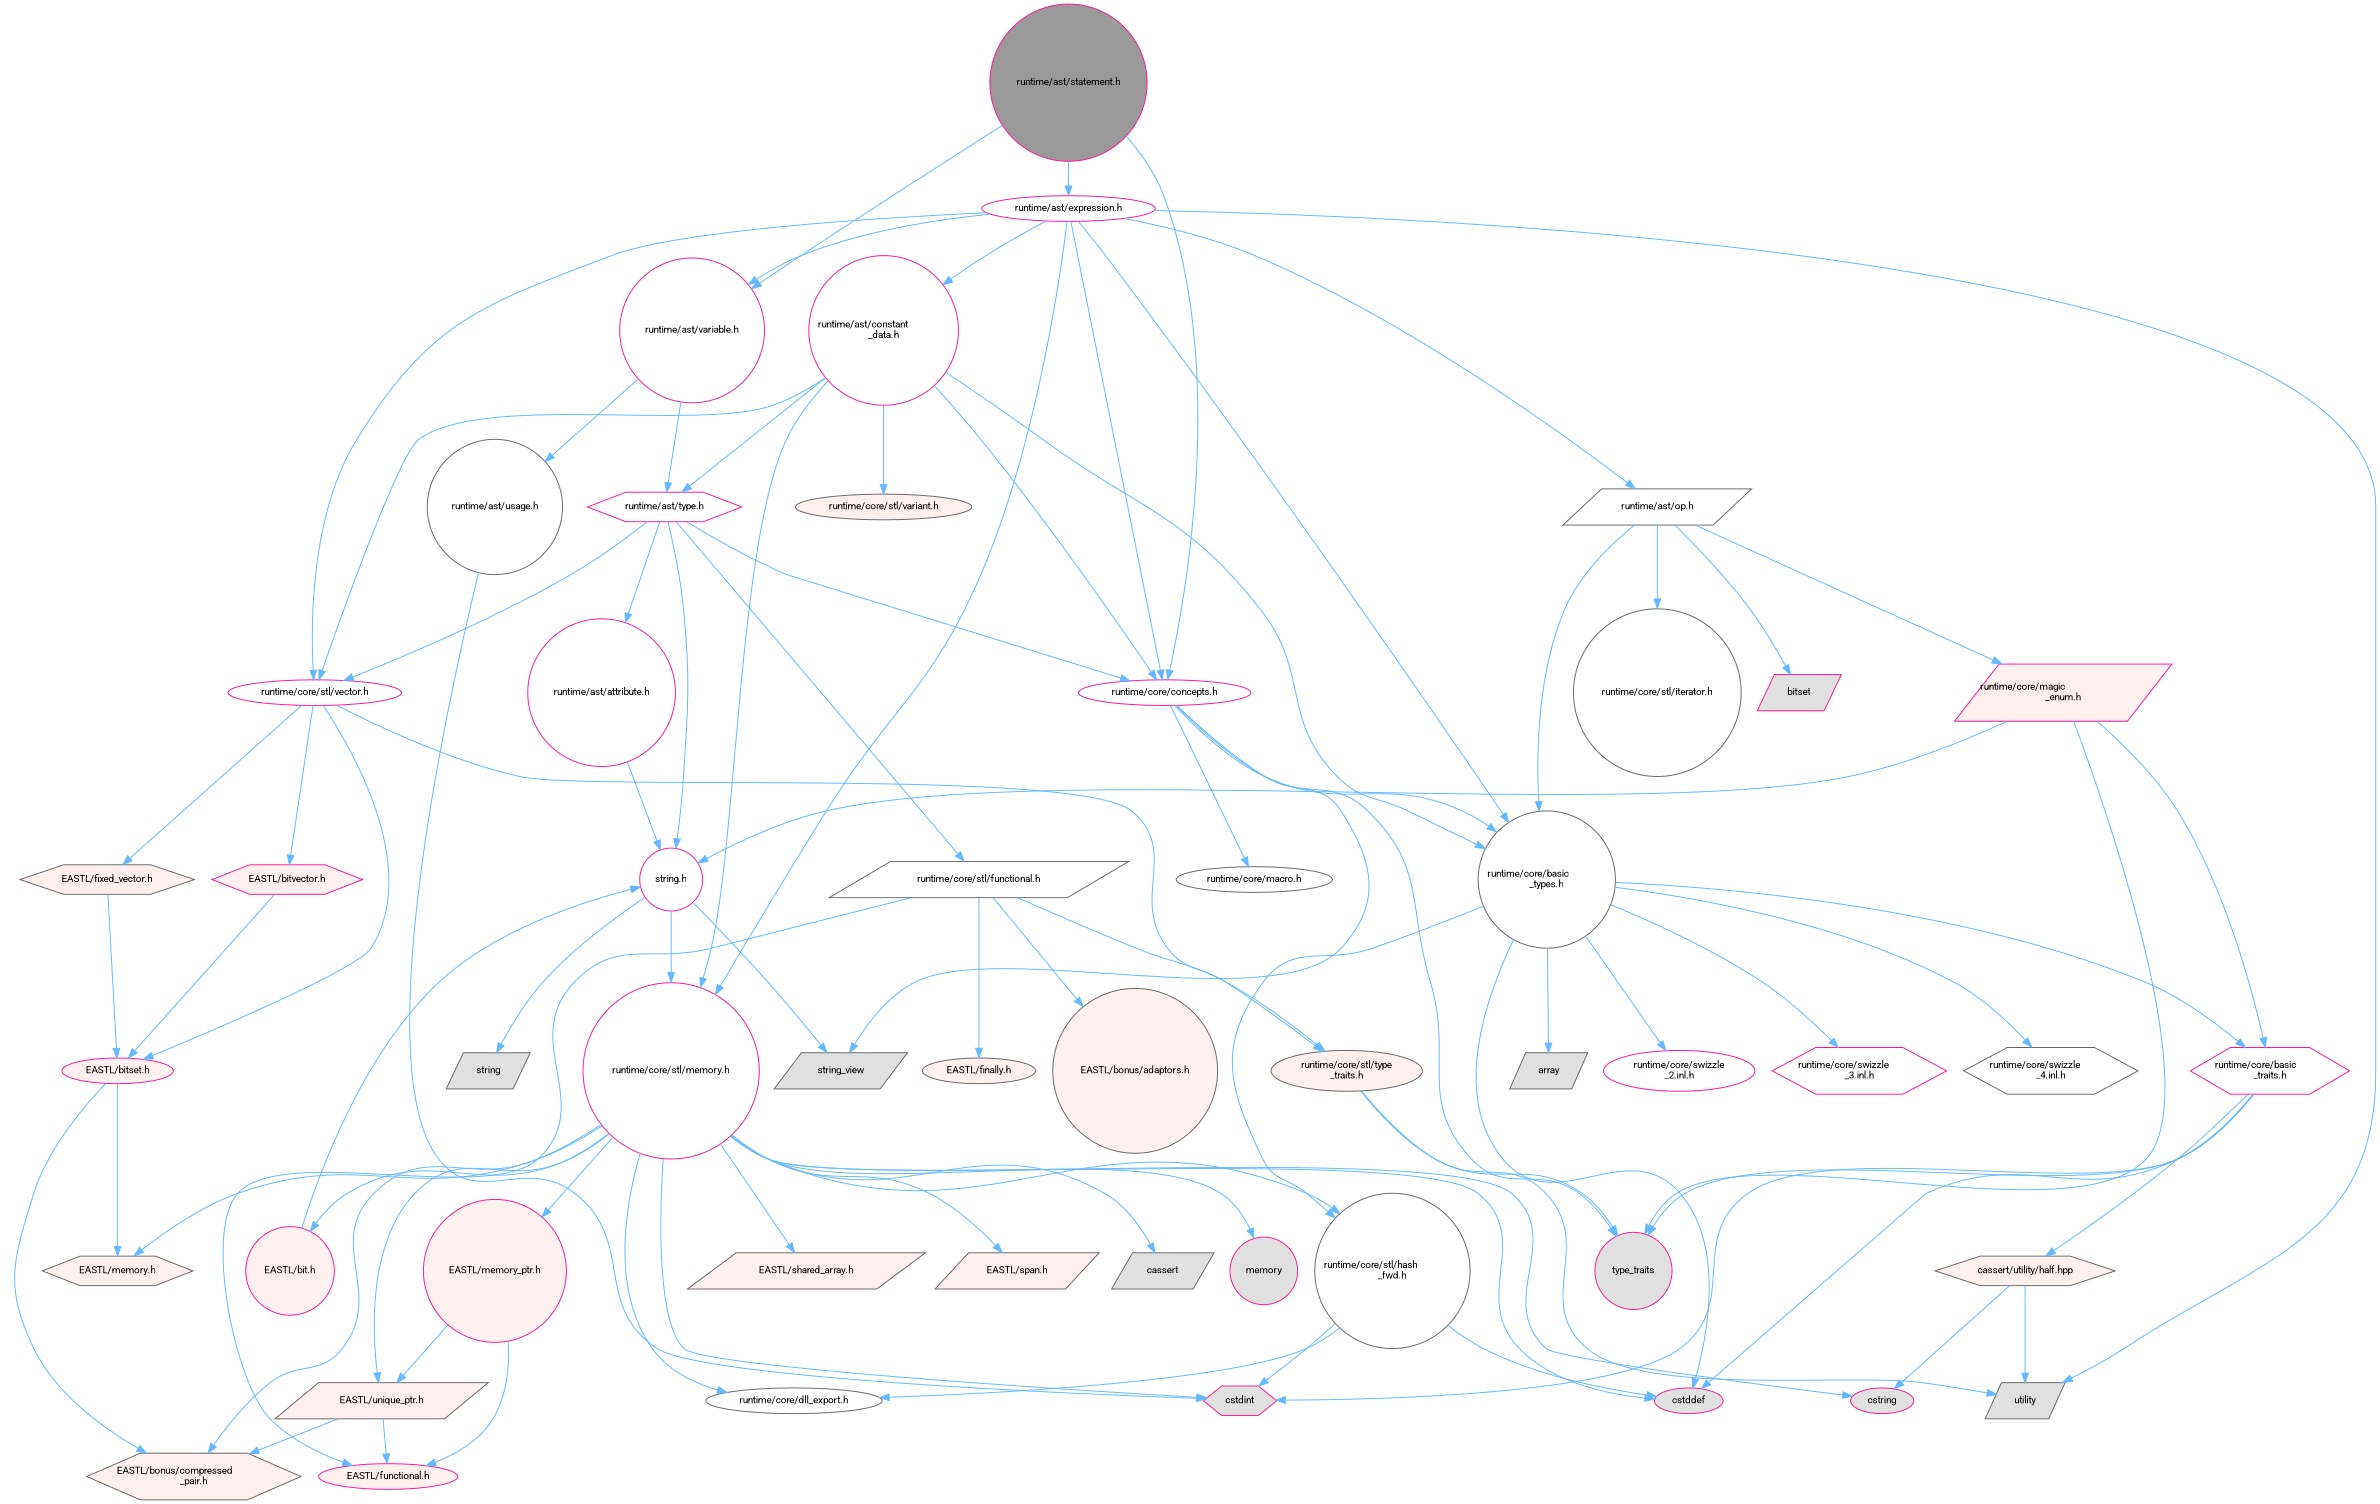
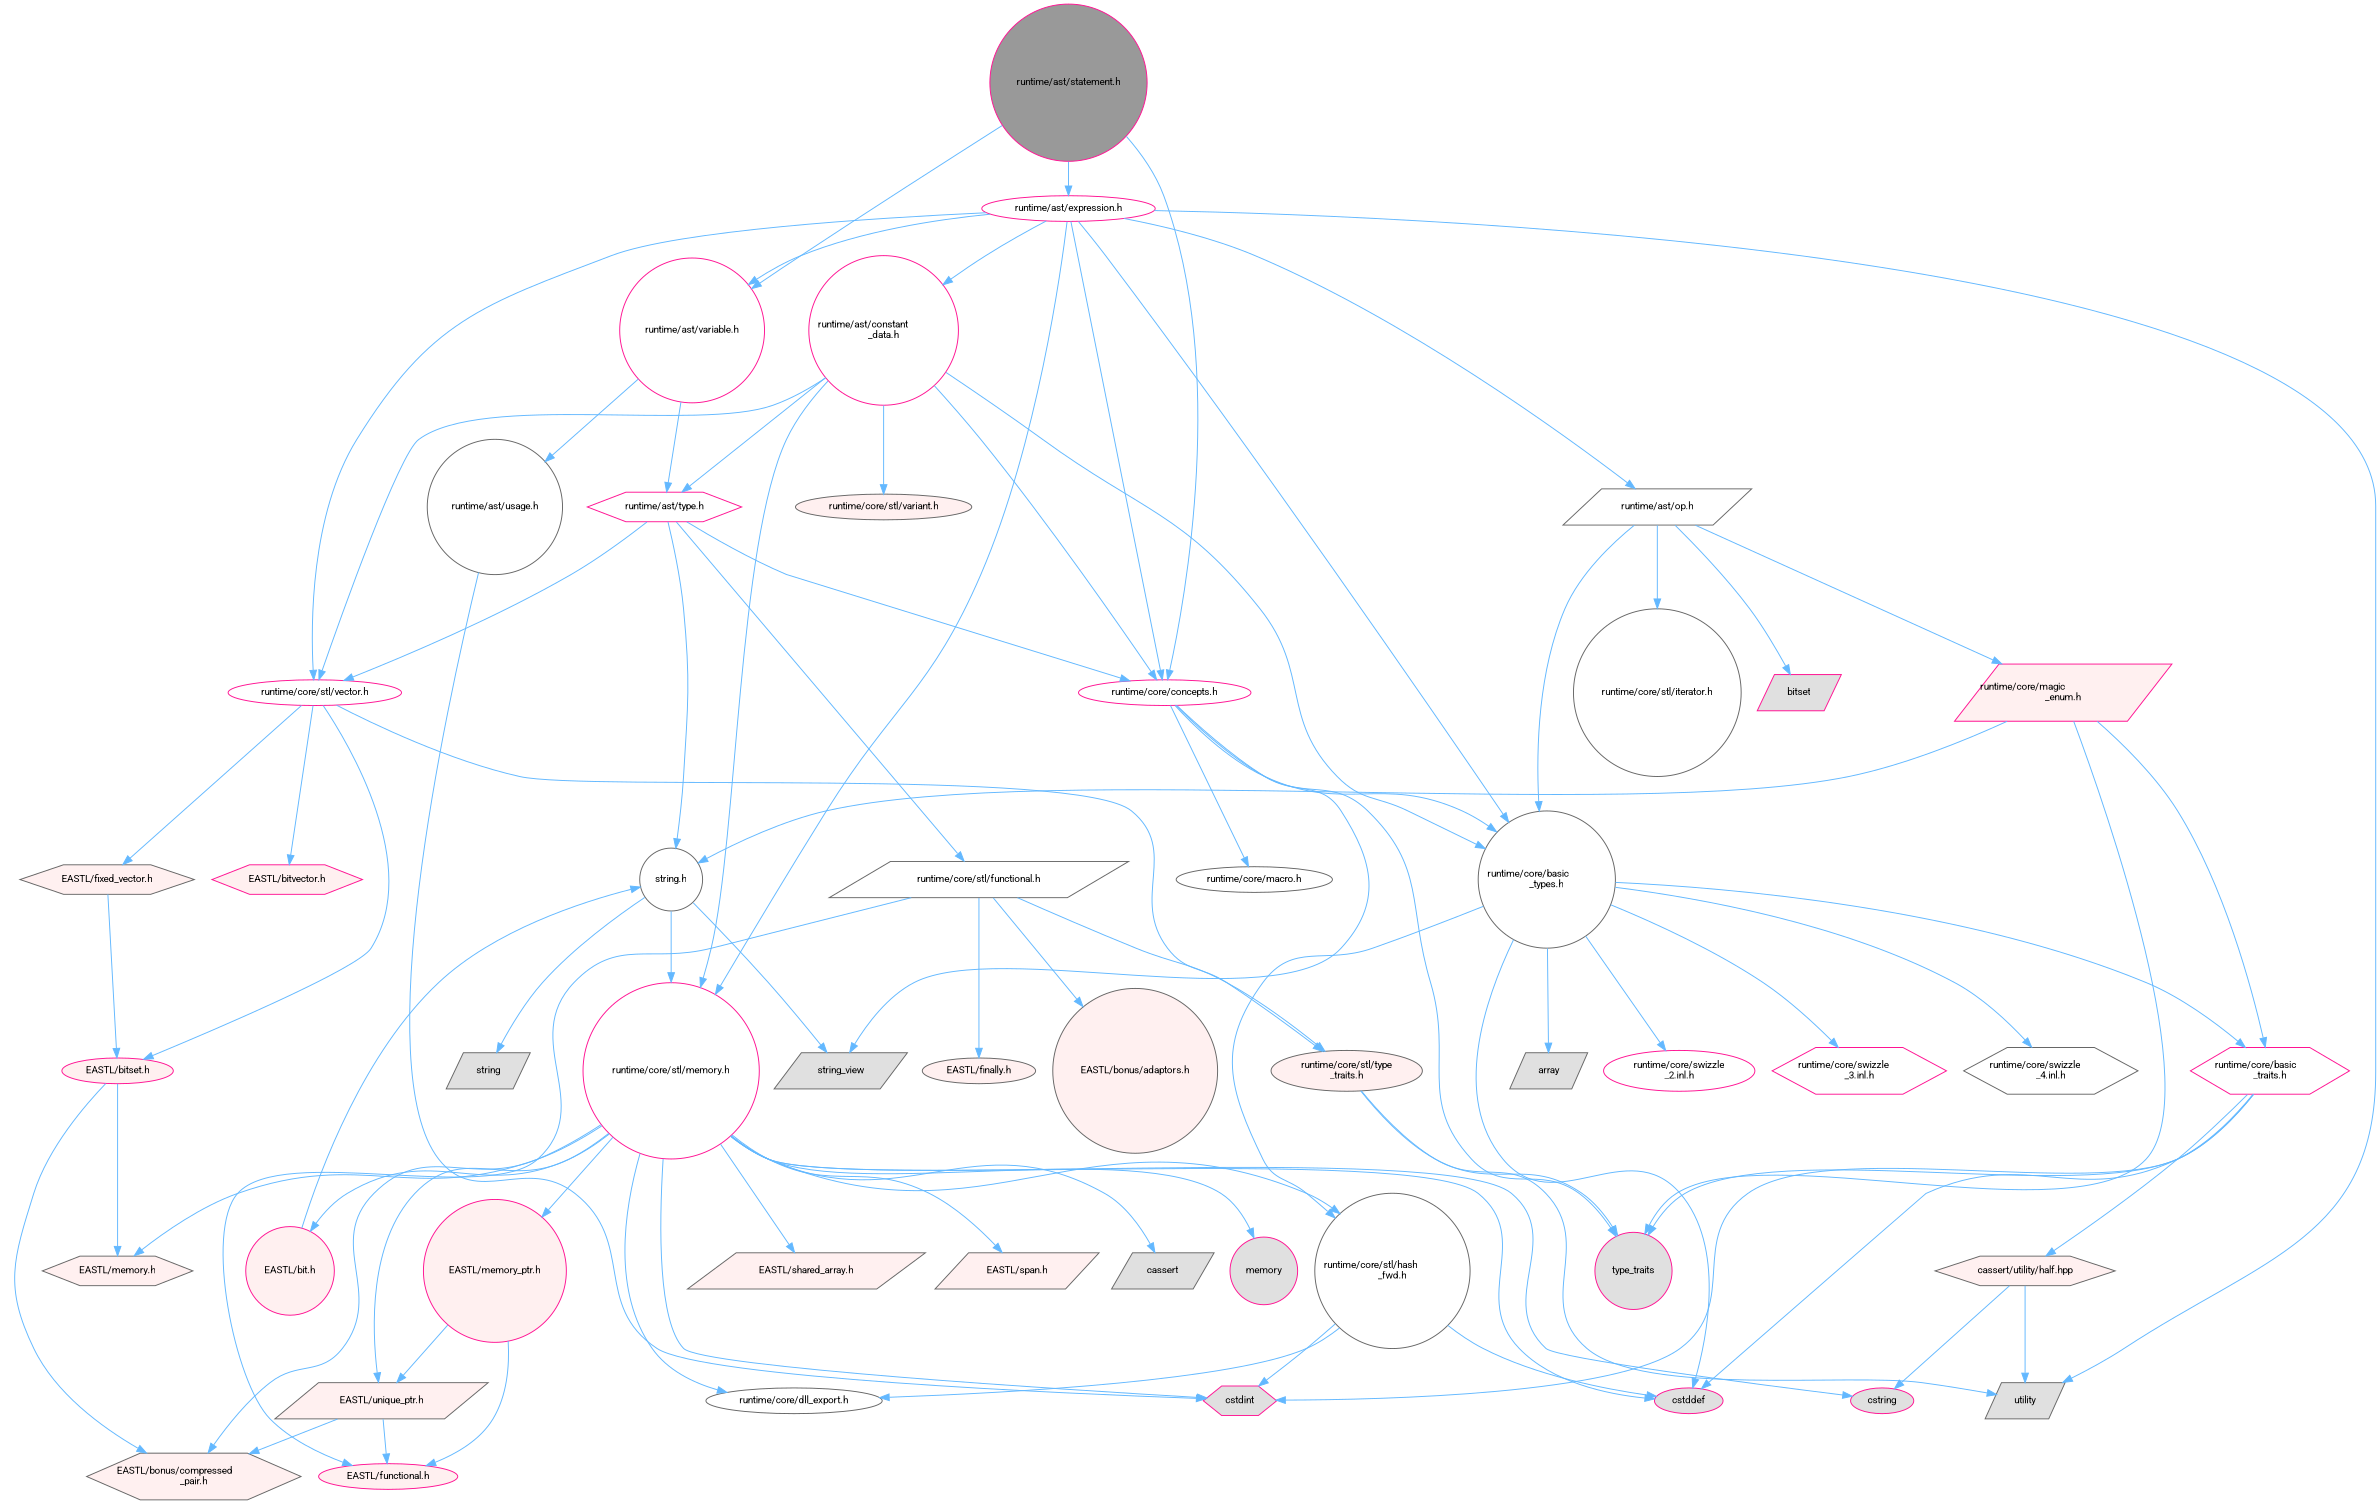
(602, 693) -> none
(671, 880) -> (671, 880)
(205, 973) -> none
